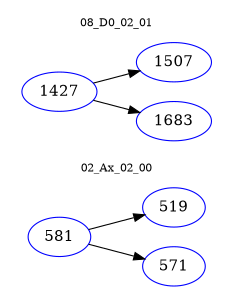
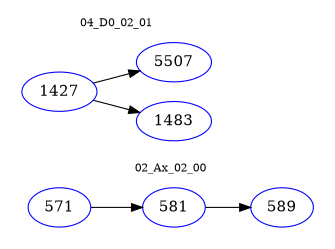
(117, 23) -> (117, 23)
(174, 62) -> (174, 62)
(174, 121) -> (174, 121)
(174, 207) -> (282, 207)
(111, 250) -> (111, 207)
